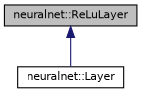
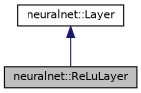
(71, 52) -> (71, 52)
